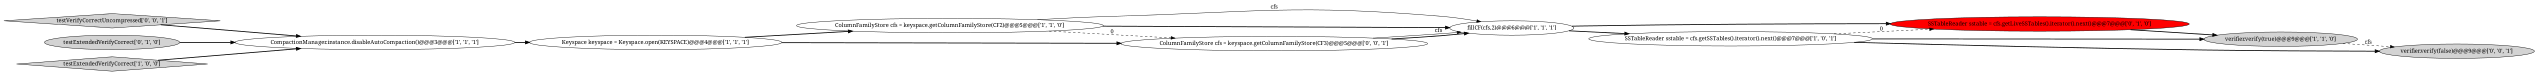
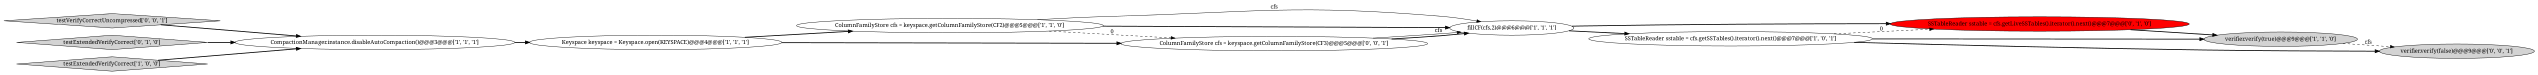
(112, 42) -> (112, 42)
